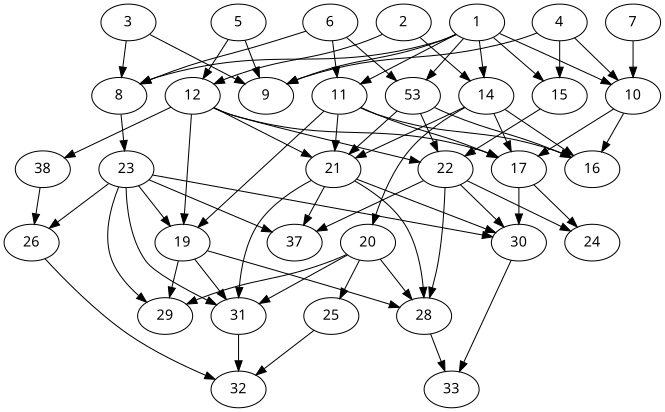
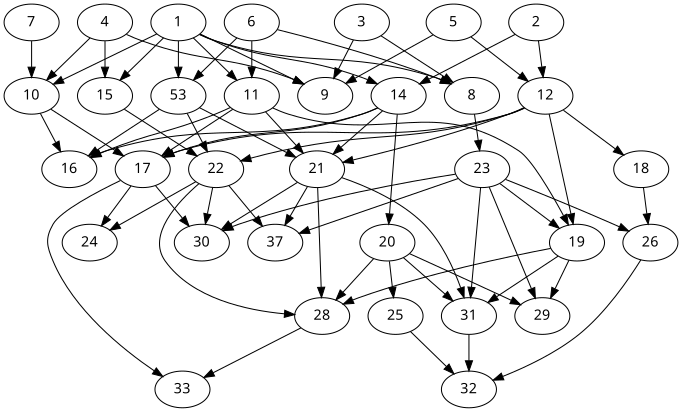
(43, 169) -> (641, 169)
(487, 311) -> (60, 275)
